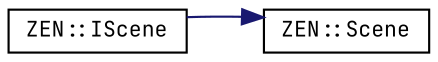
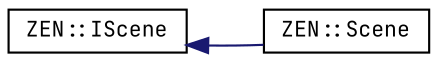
(214, 17) -> (236, 46)
